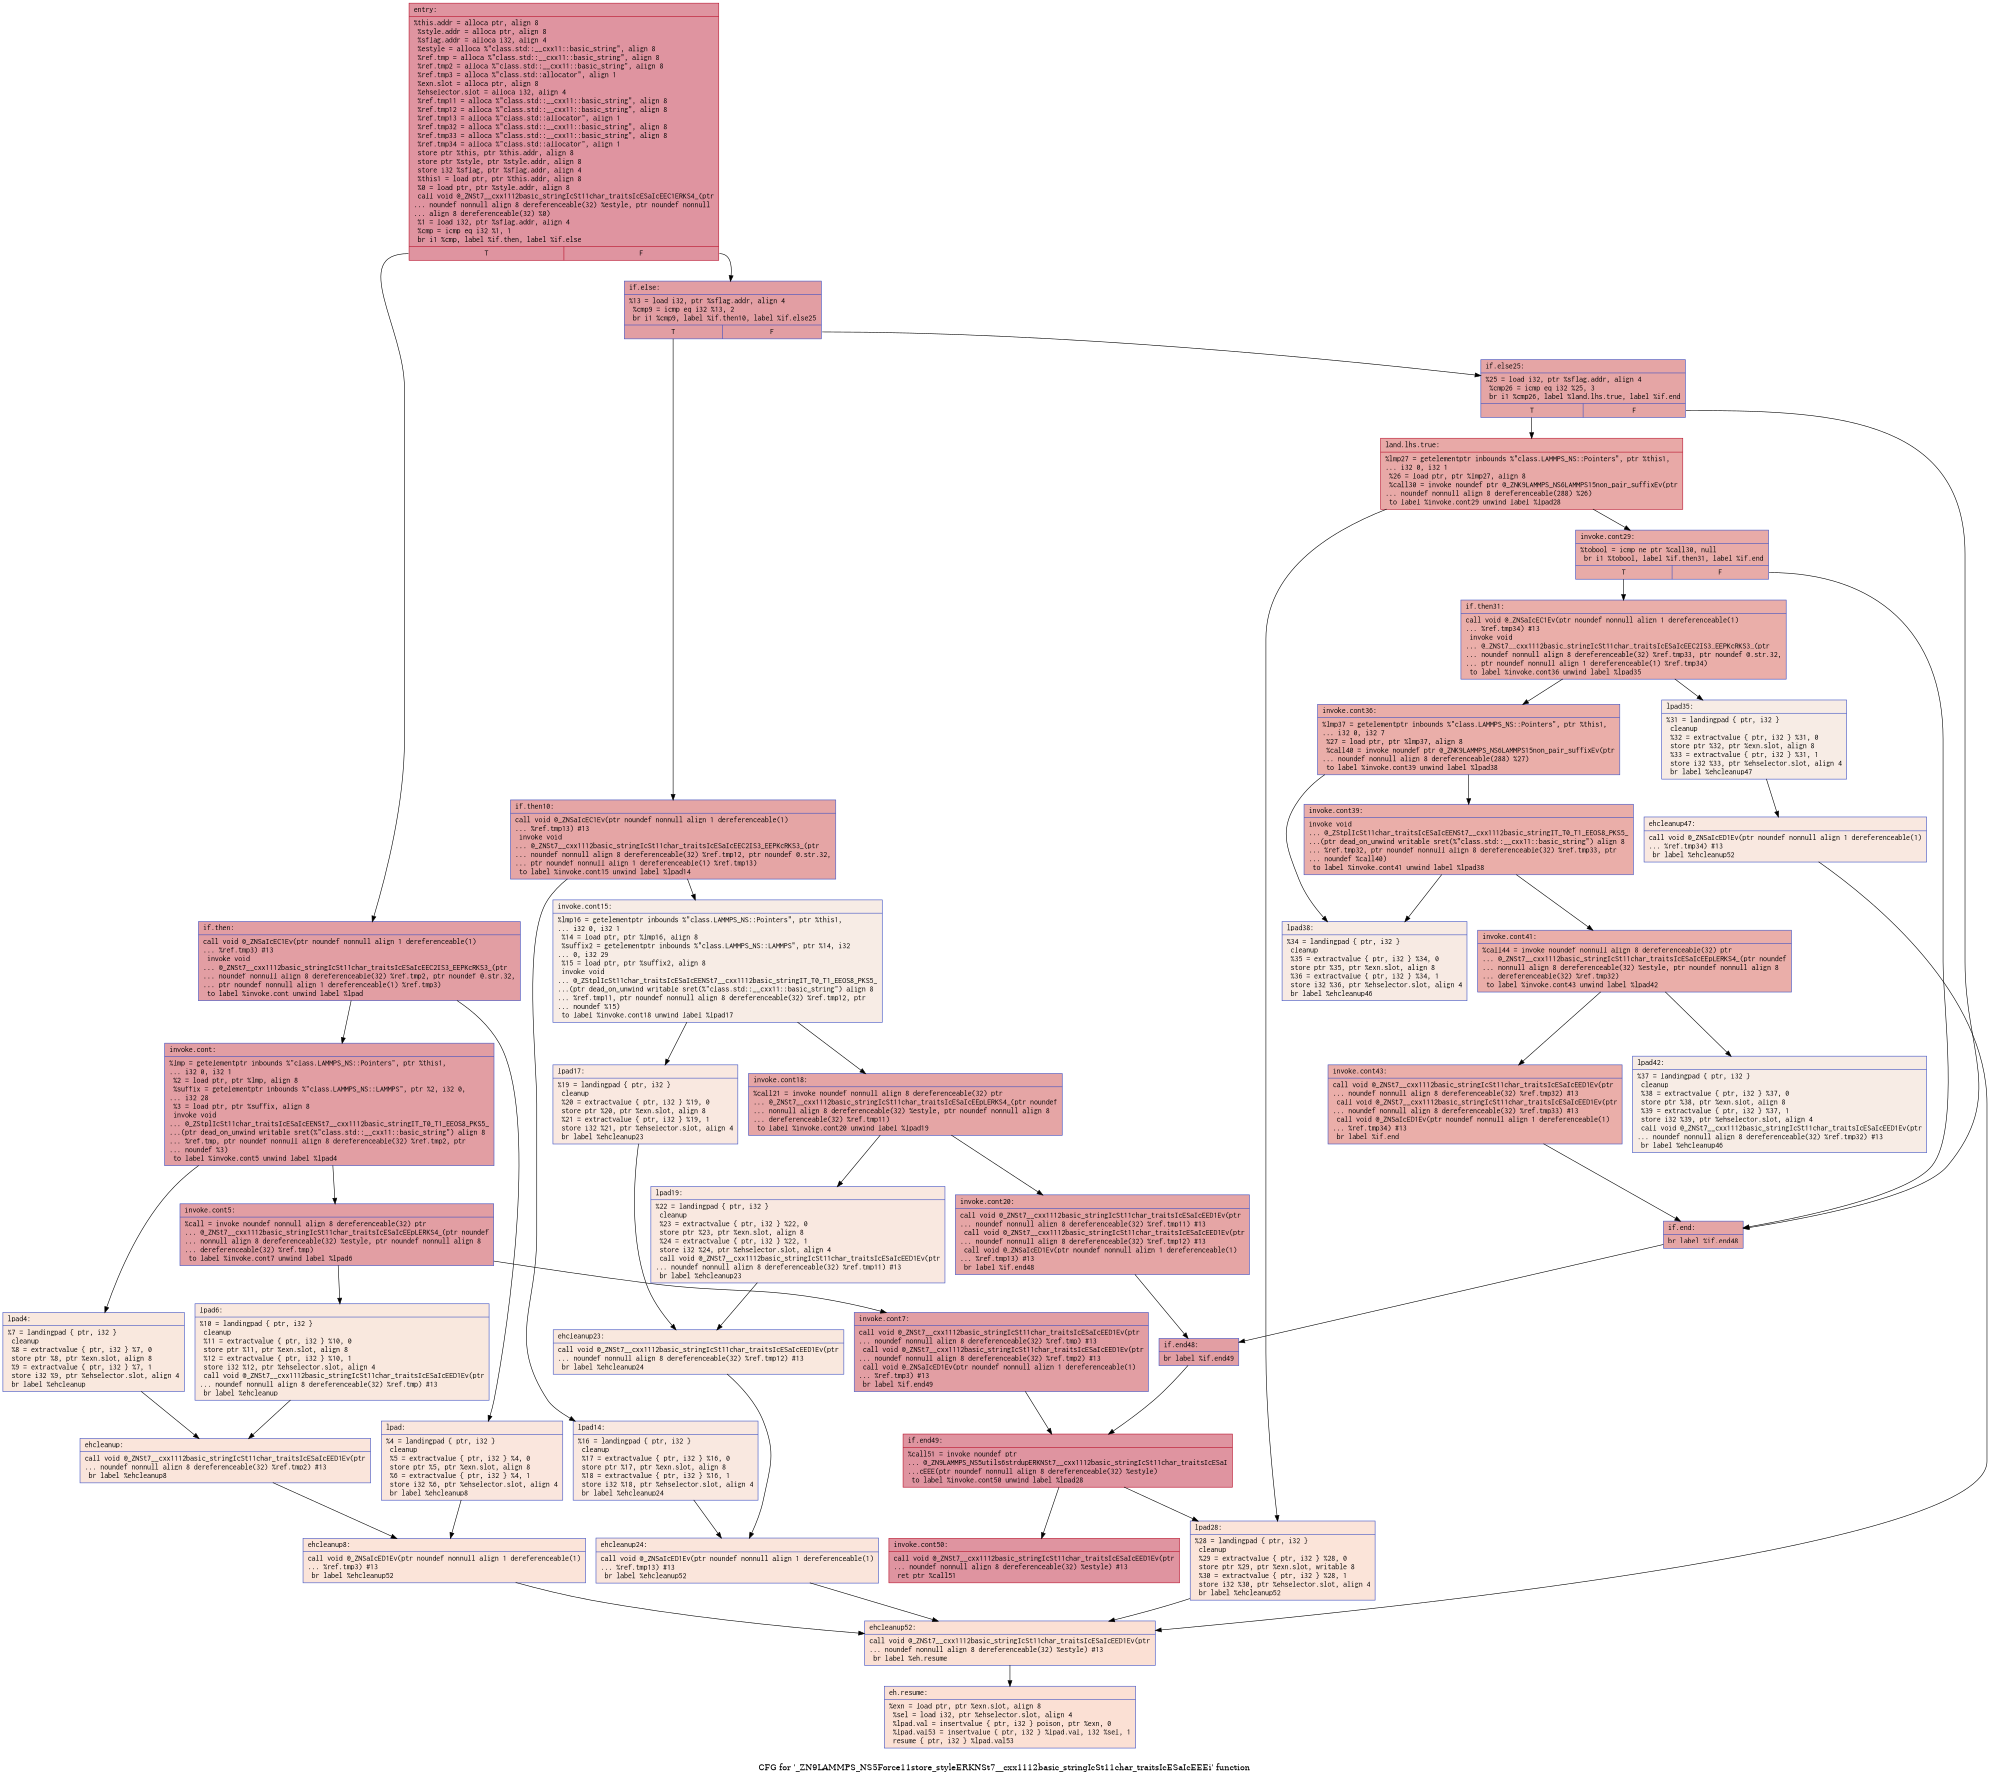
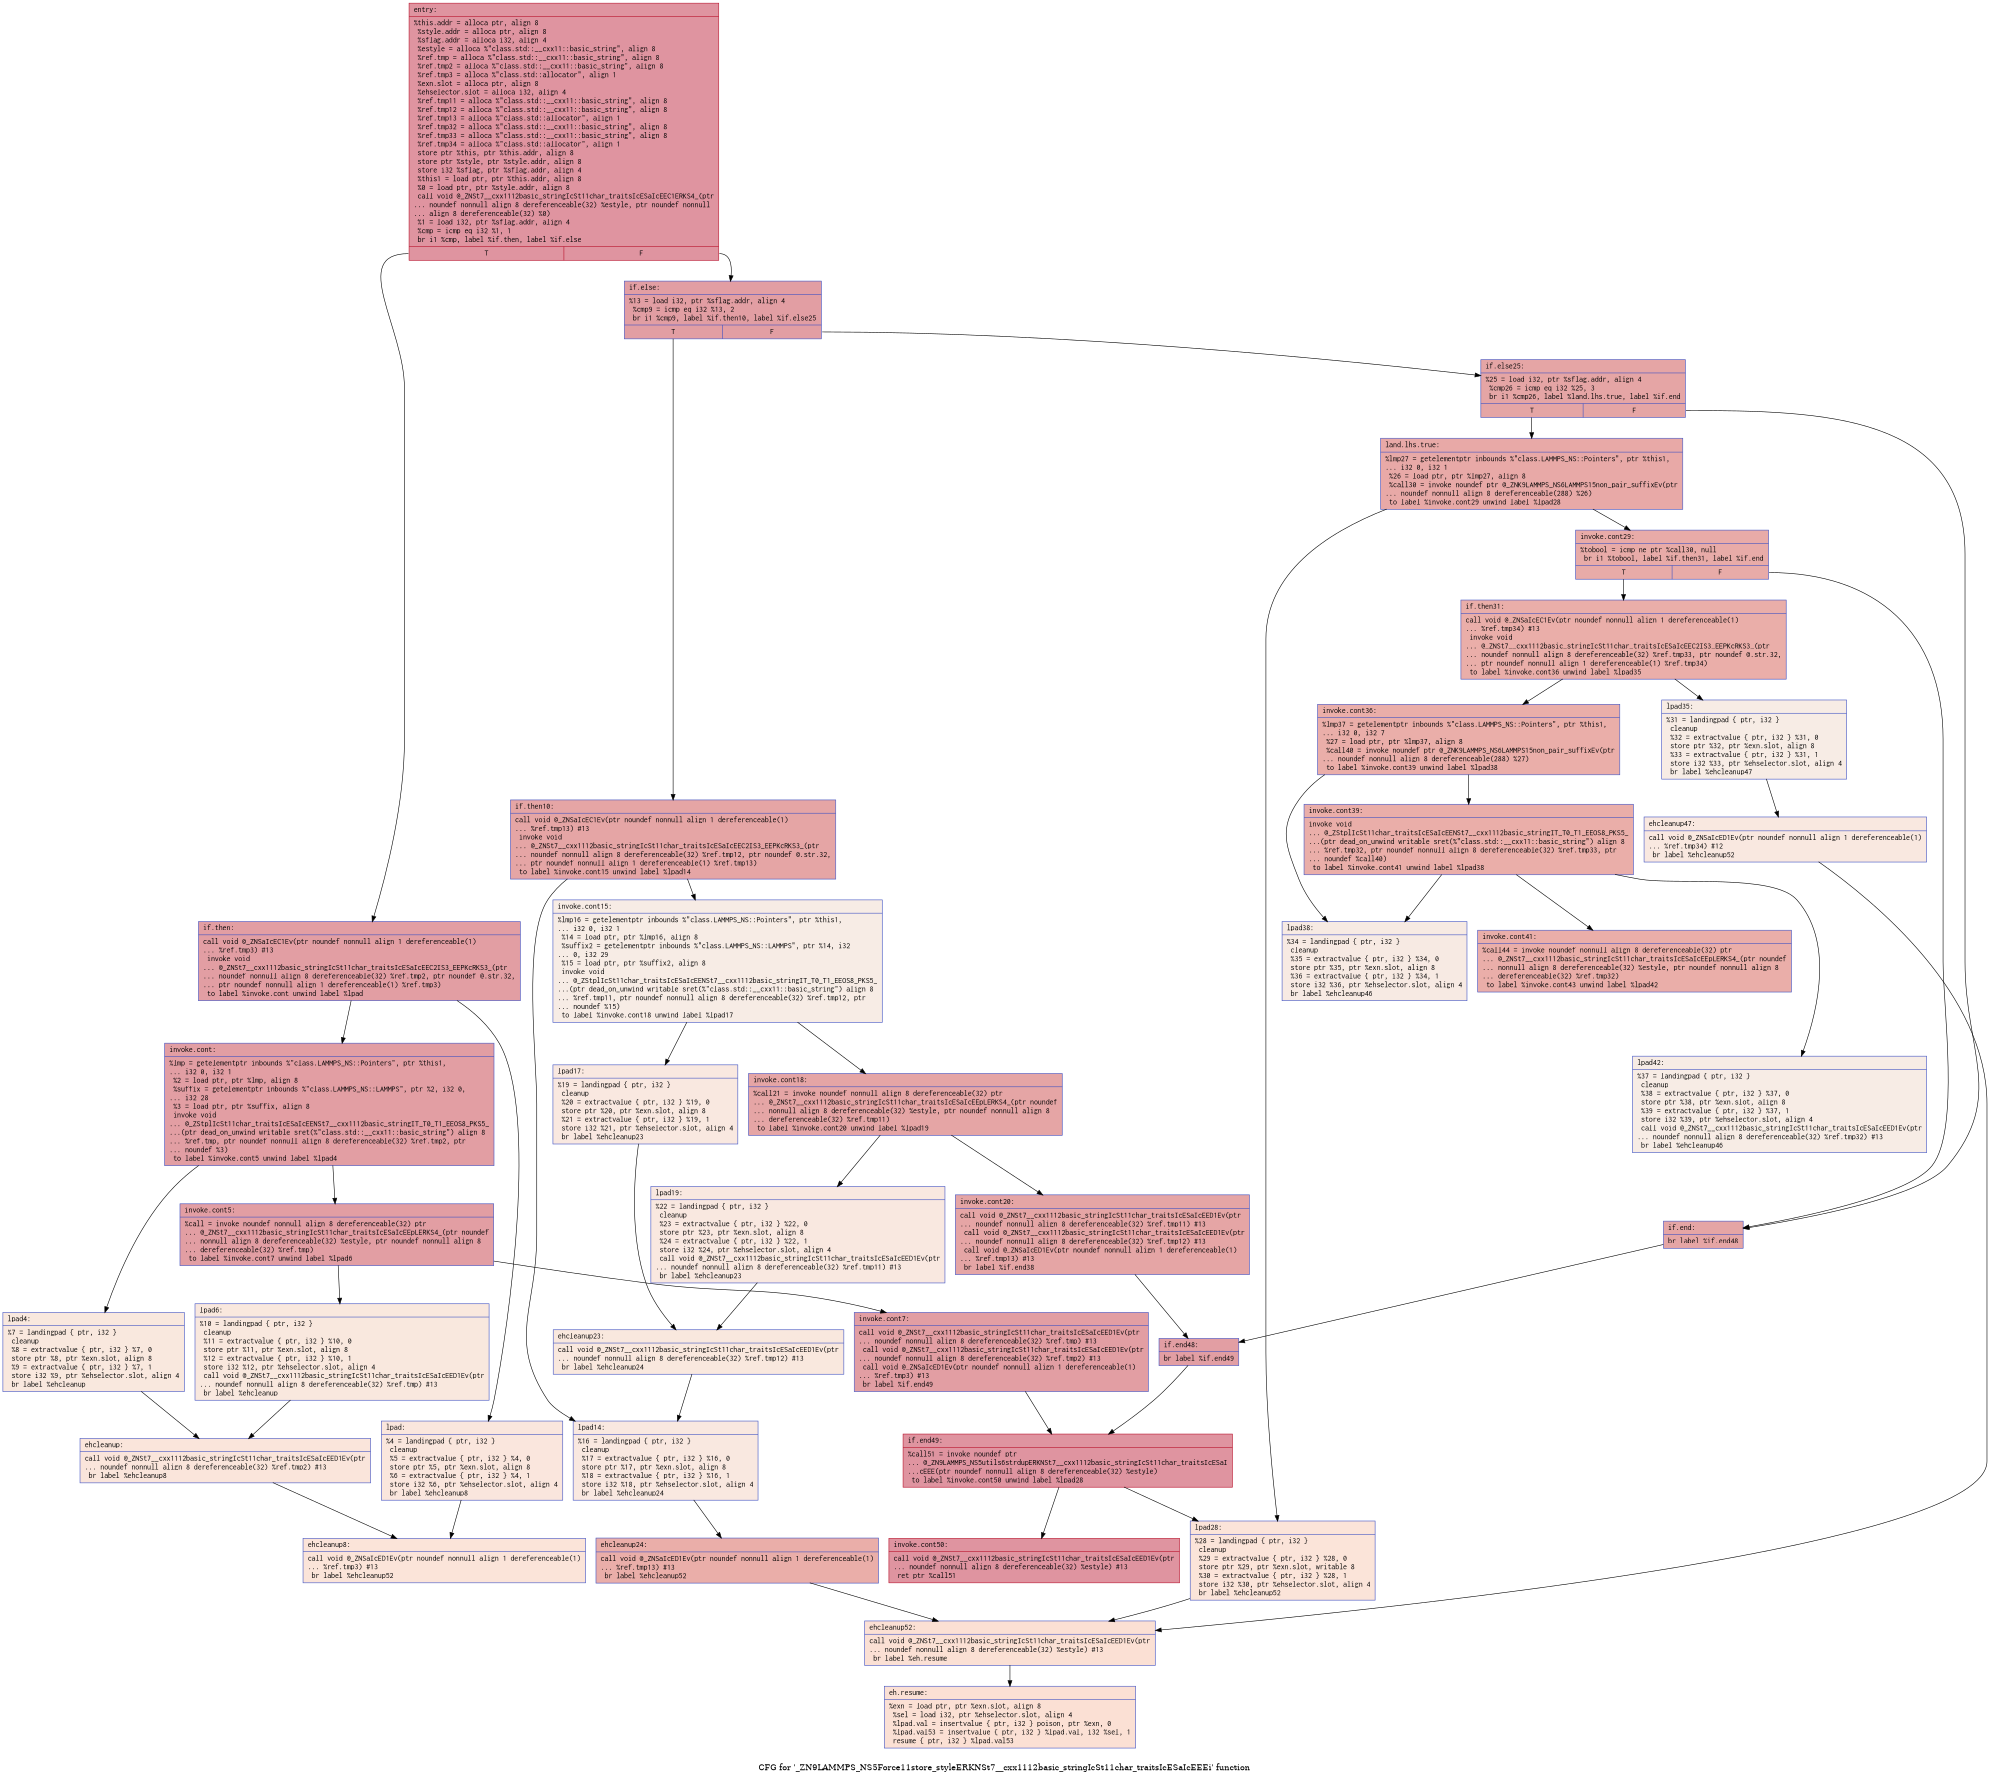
(1532, 474) -> (1532, 474)
(1686, 846) -> (1686, 846)
(1696, 1022) -> (1785, 892)
(1475, 1104) -> none
(997, 1267) -> (997, 1267)
(770, 1448) -> (686, 1395)
(737, 1561) -> (737, 1561)
(686, 1615) -> none
